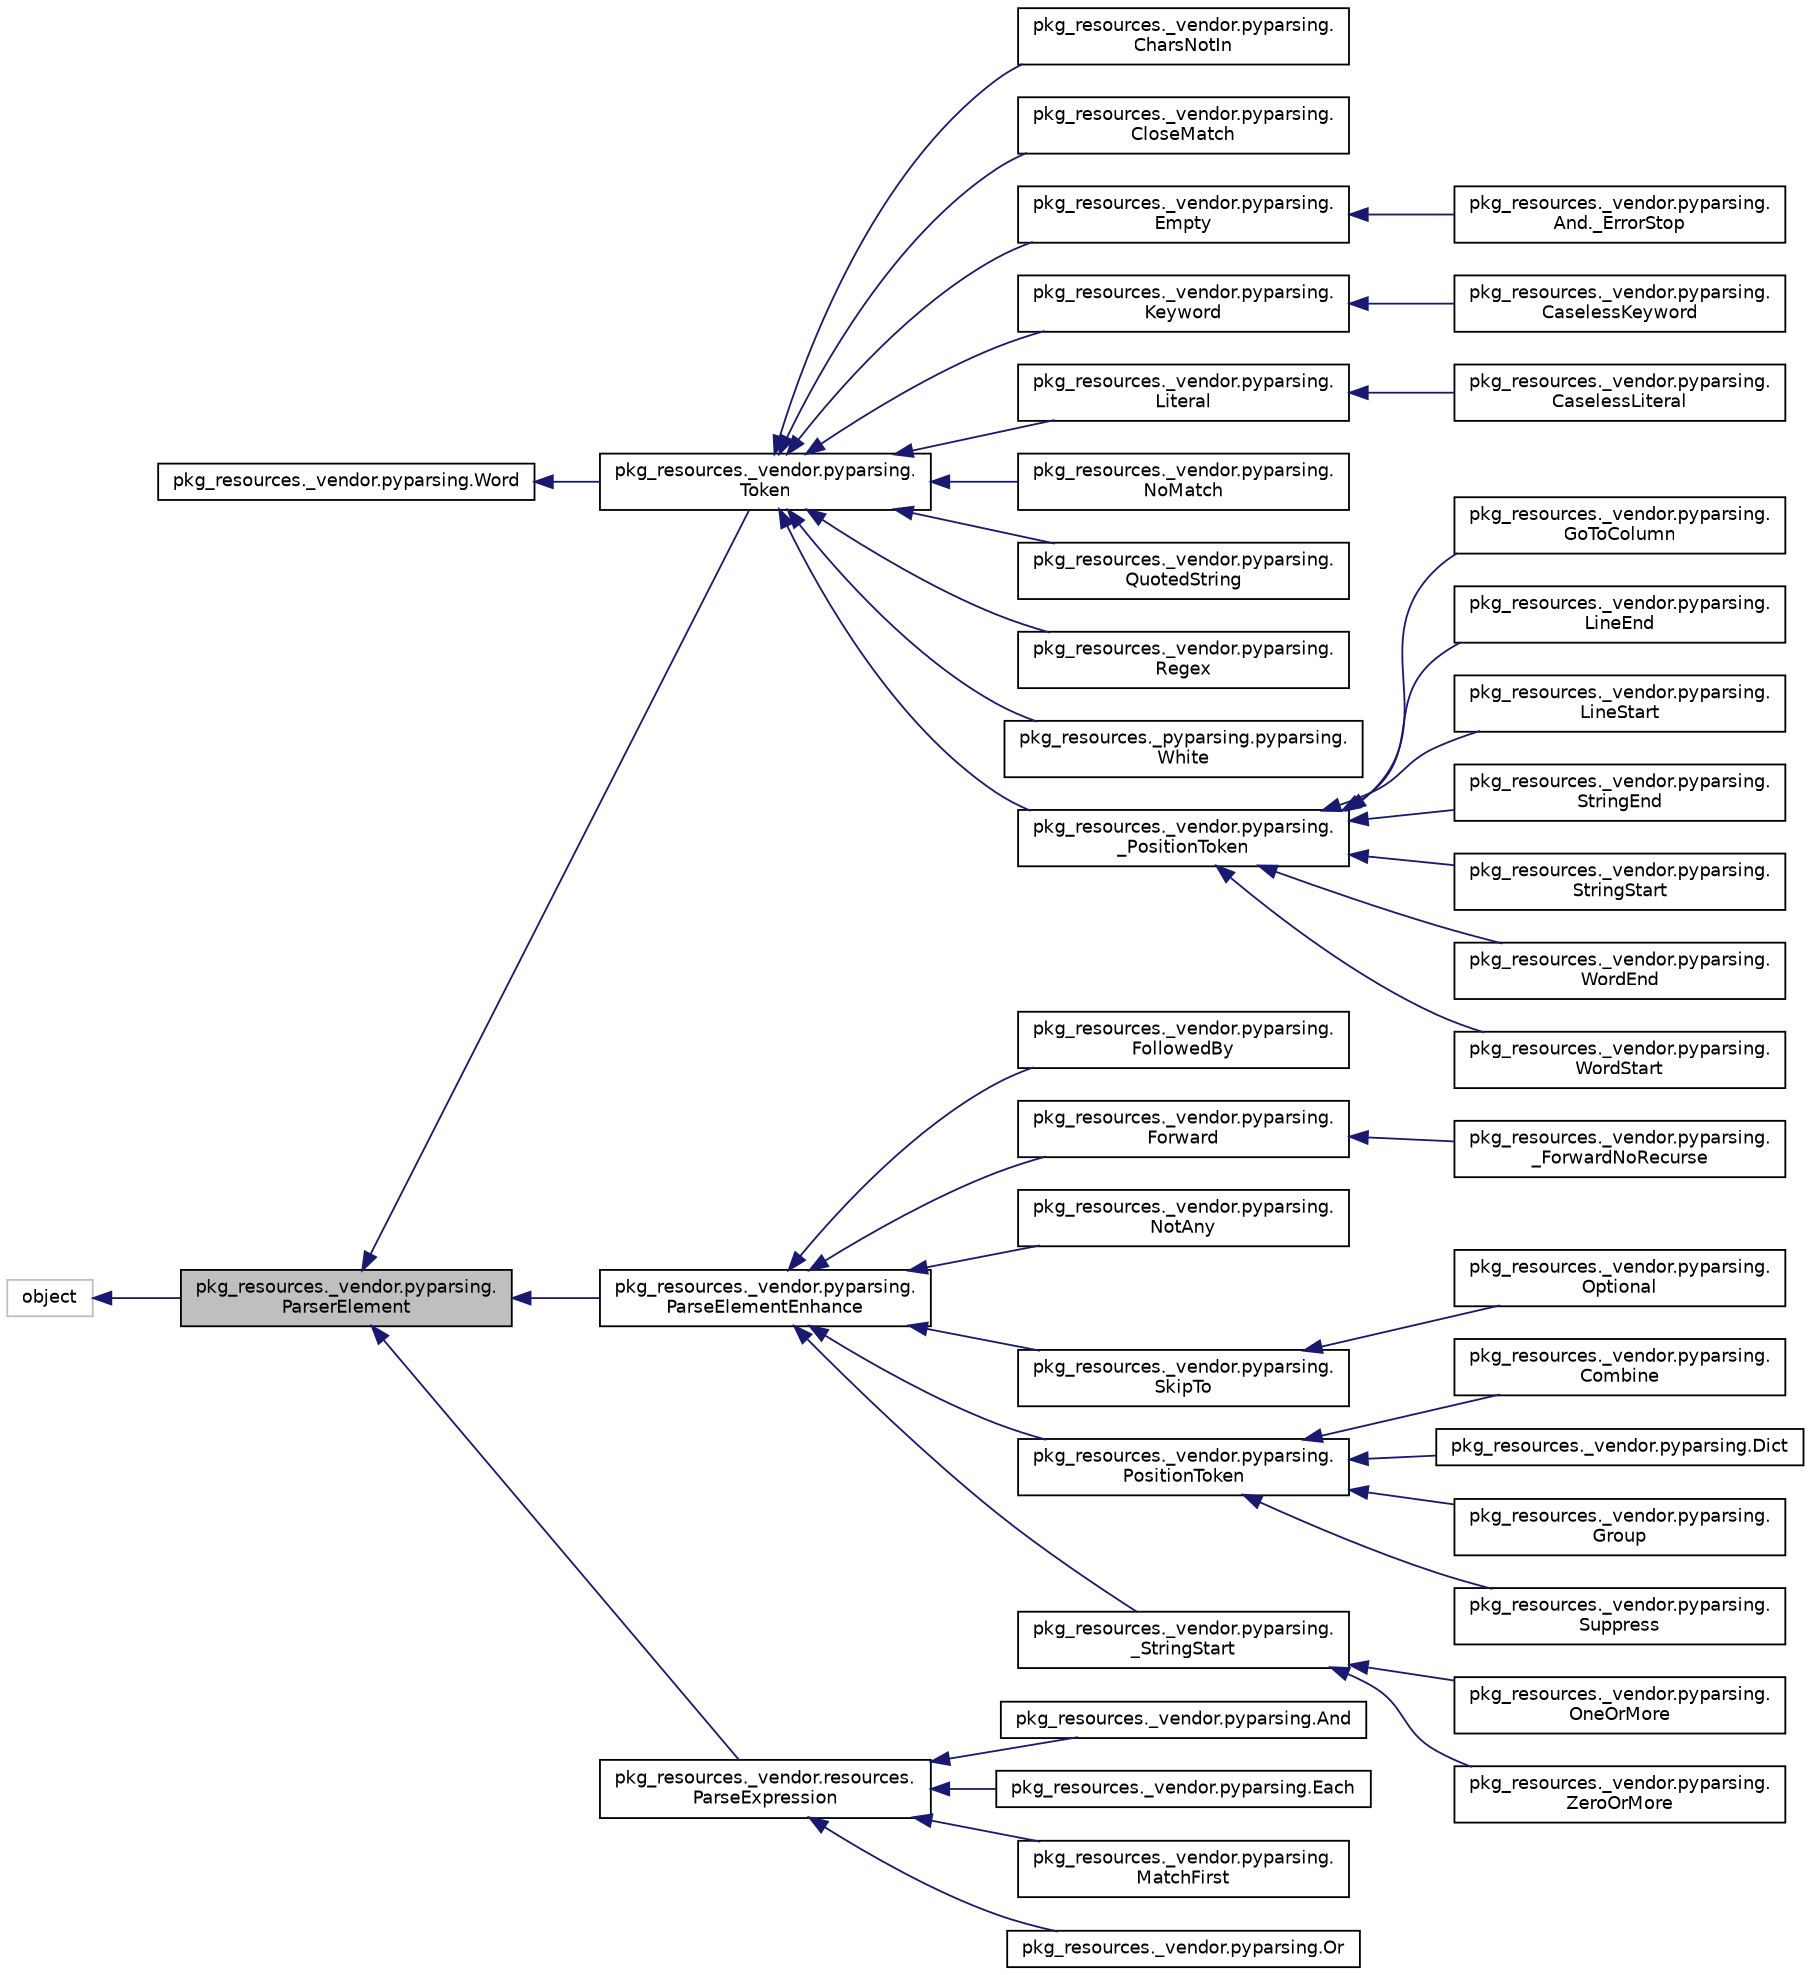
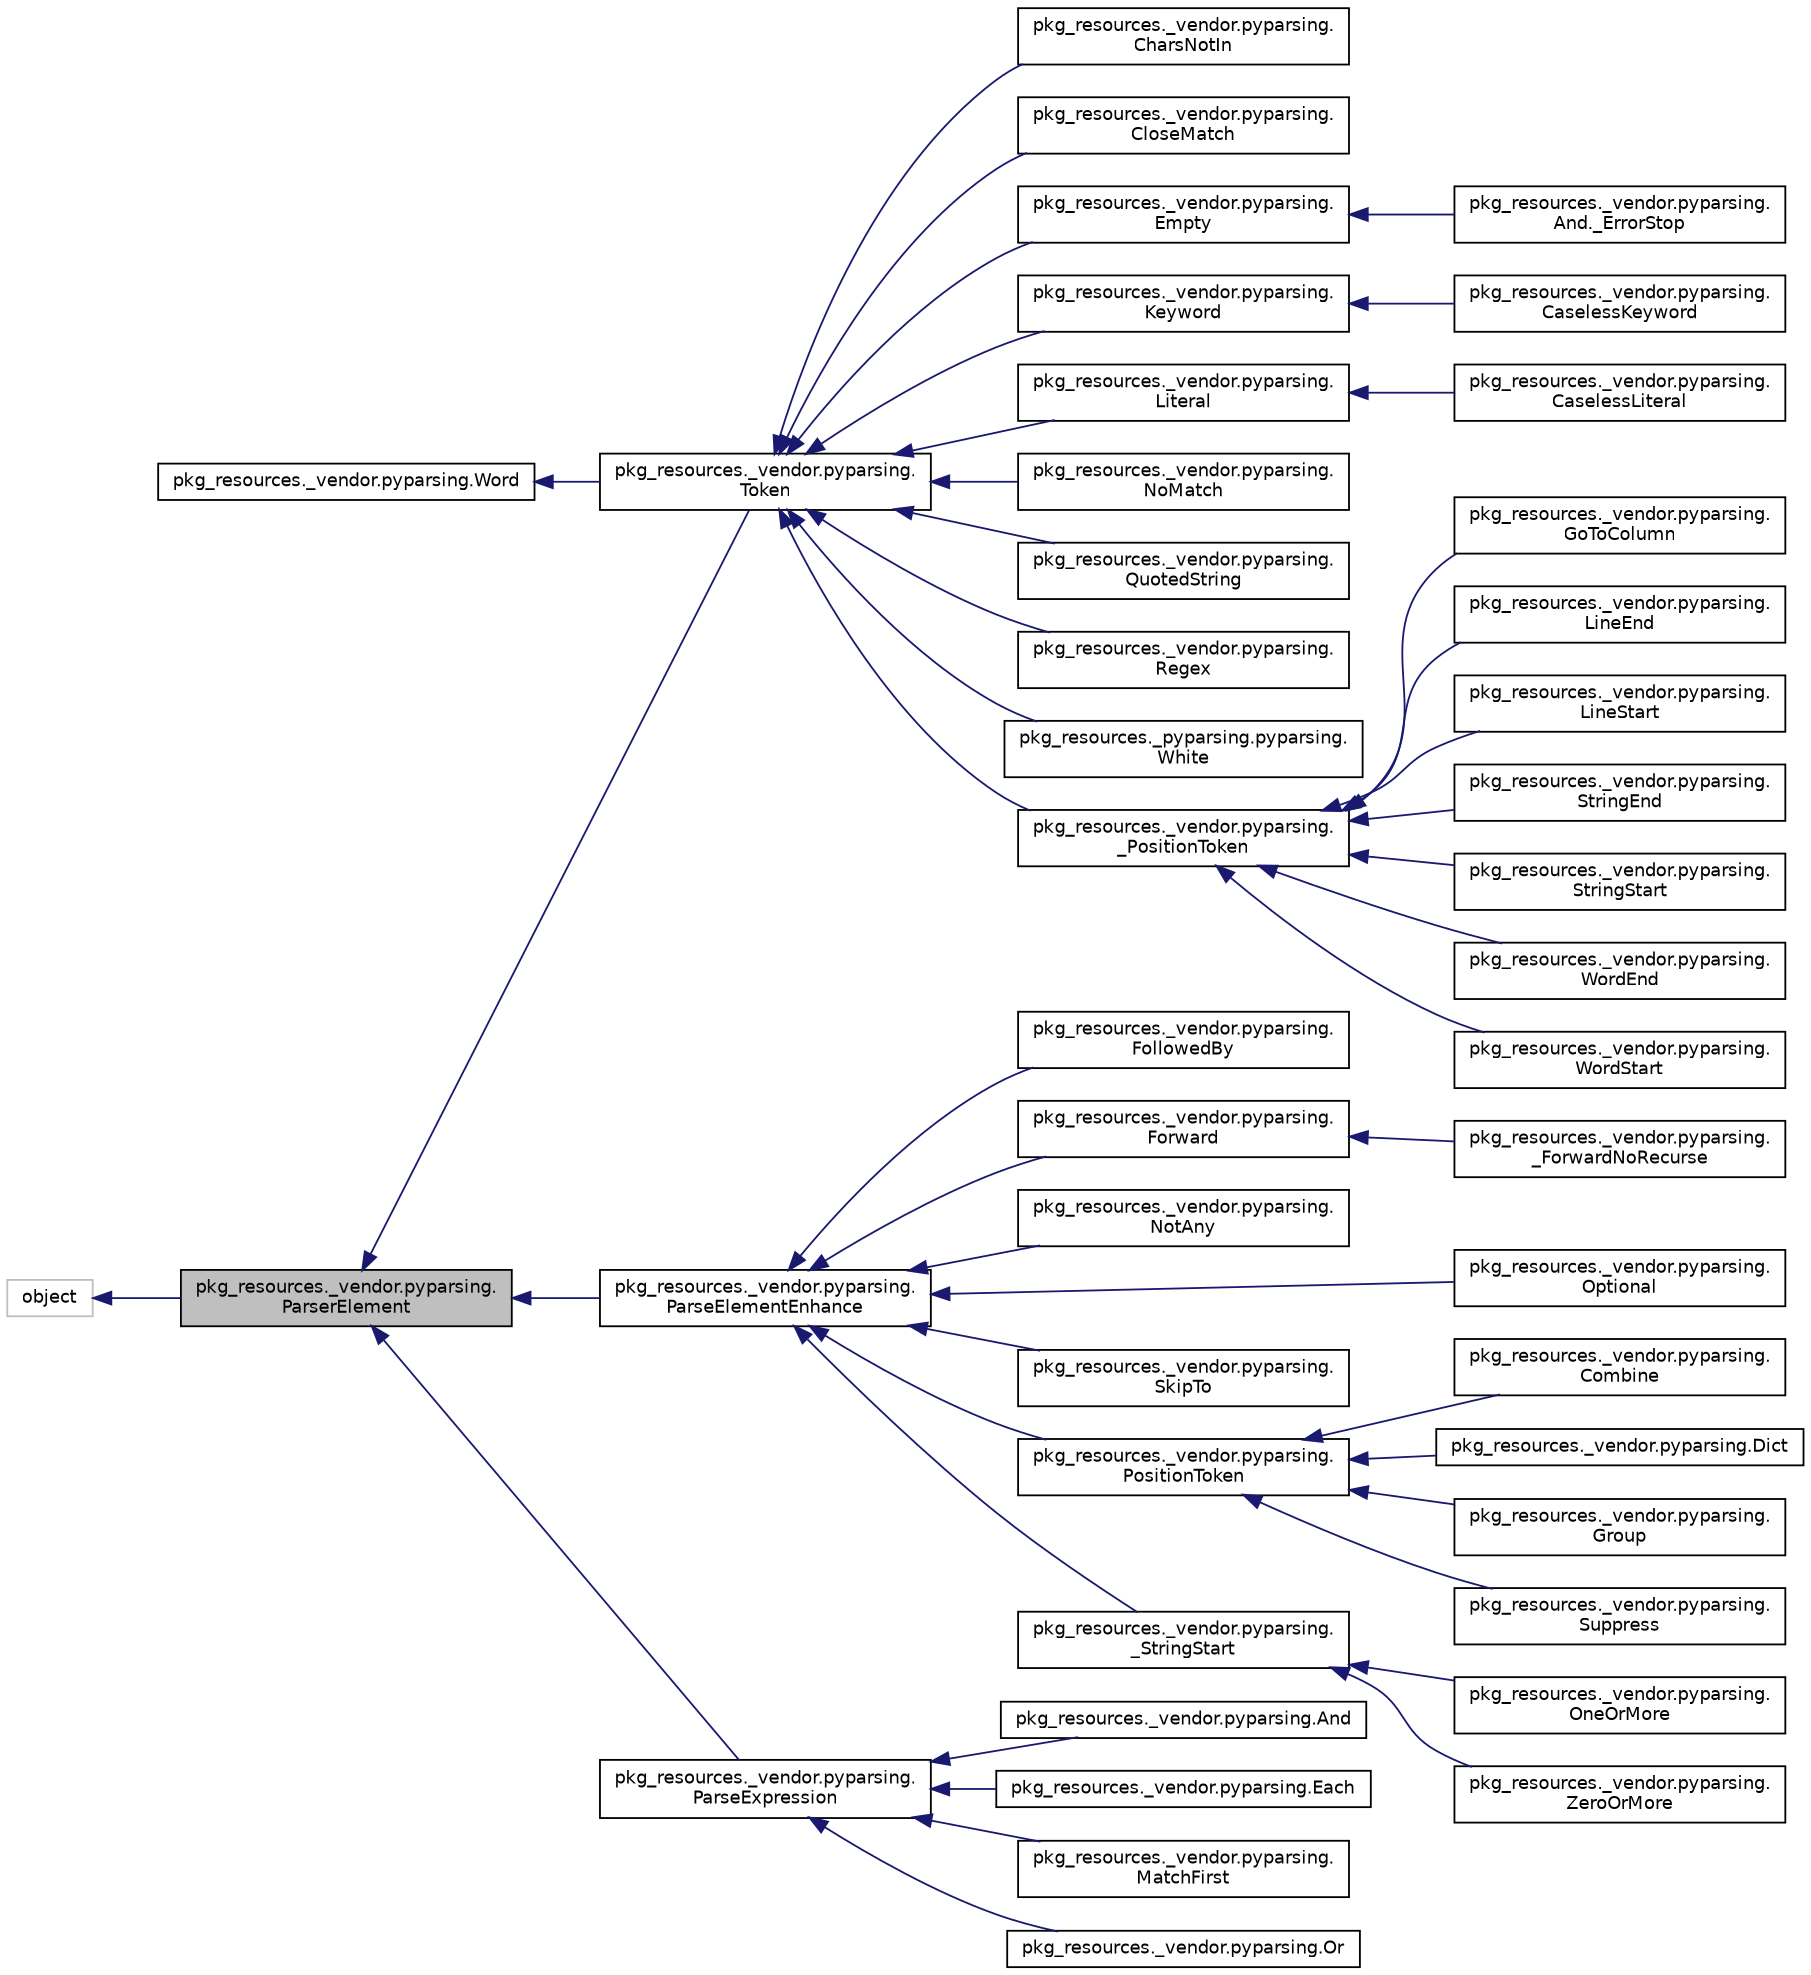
(1411, 1326) -> (1202, 1288)
(765, 1789) -> (765, 1789)
